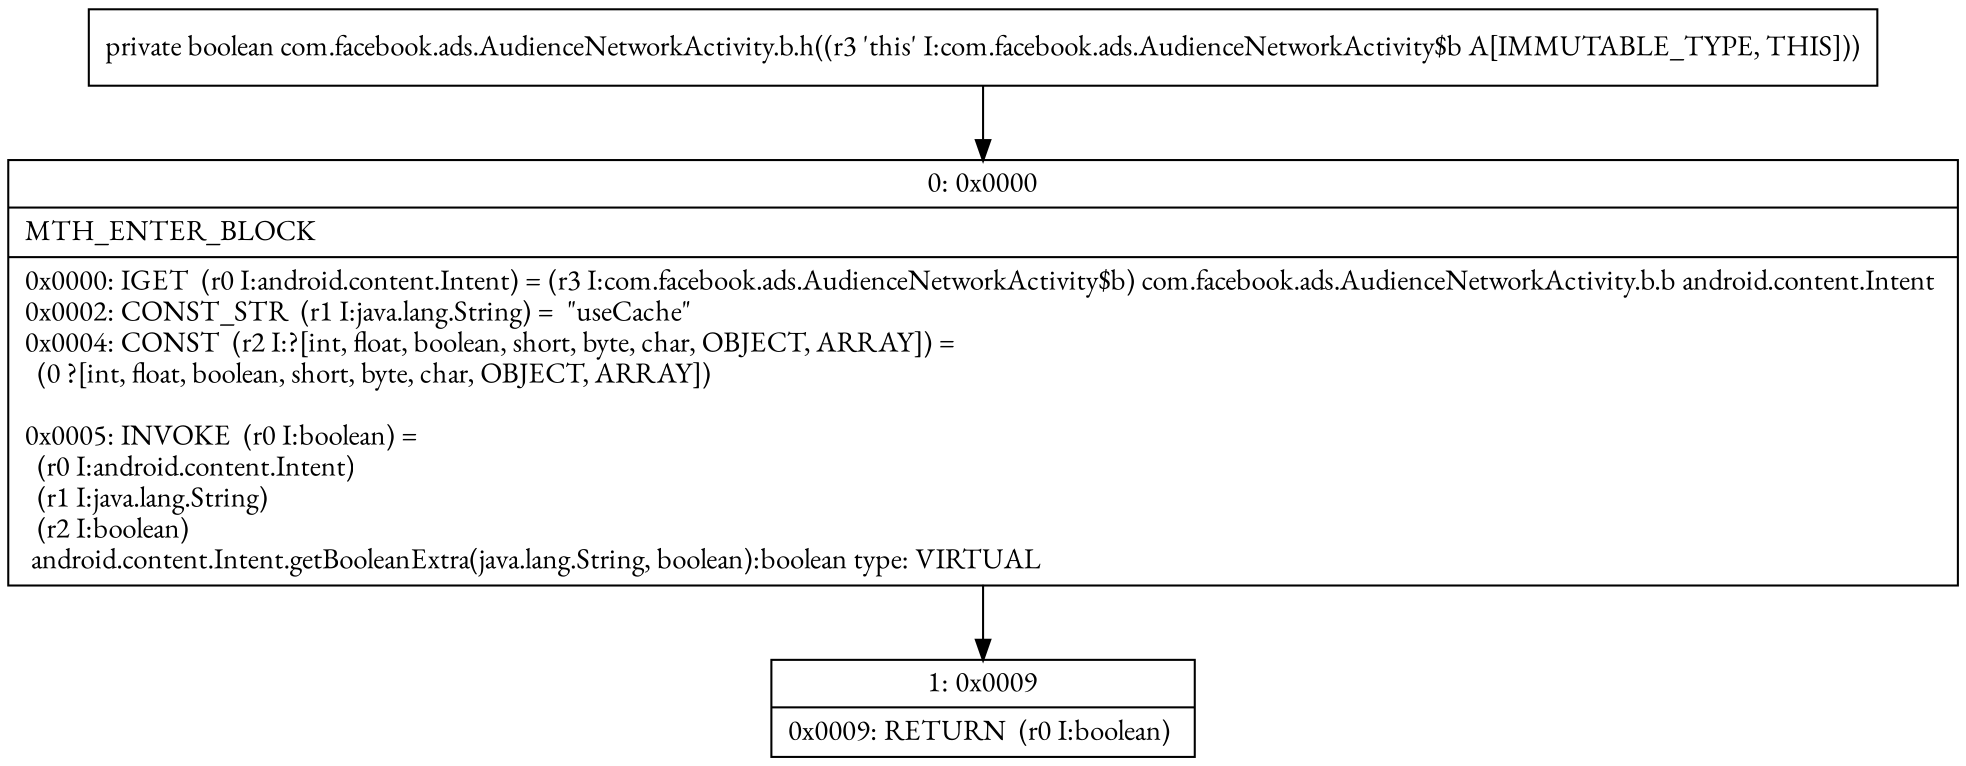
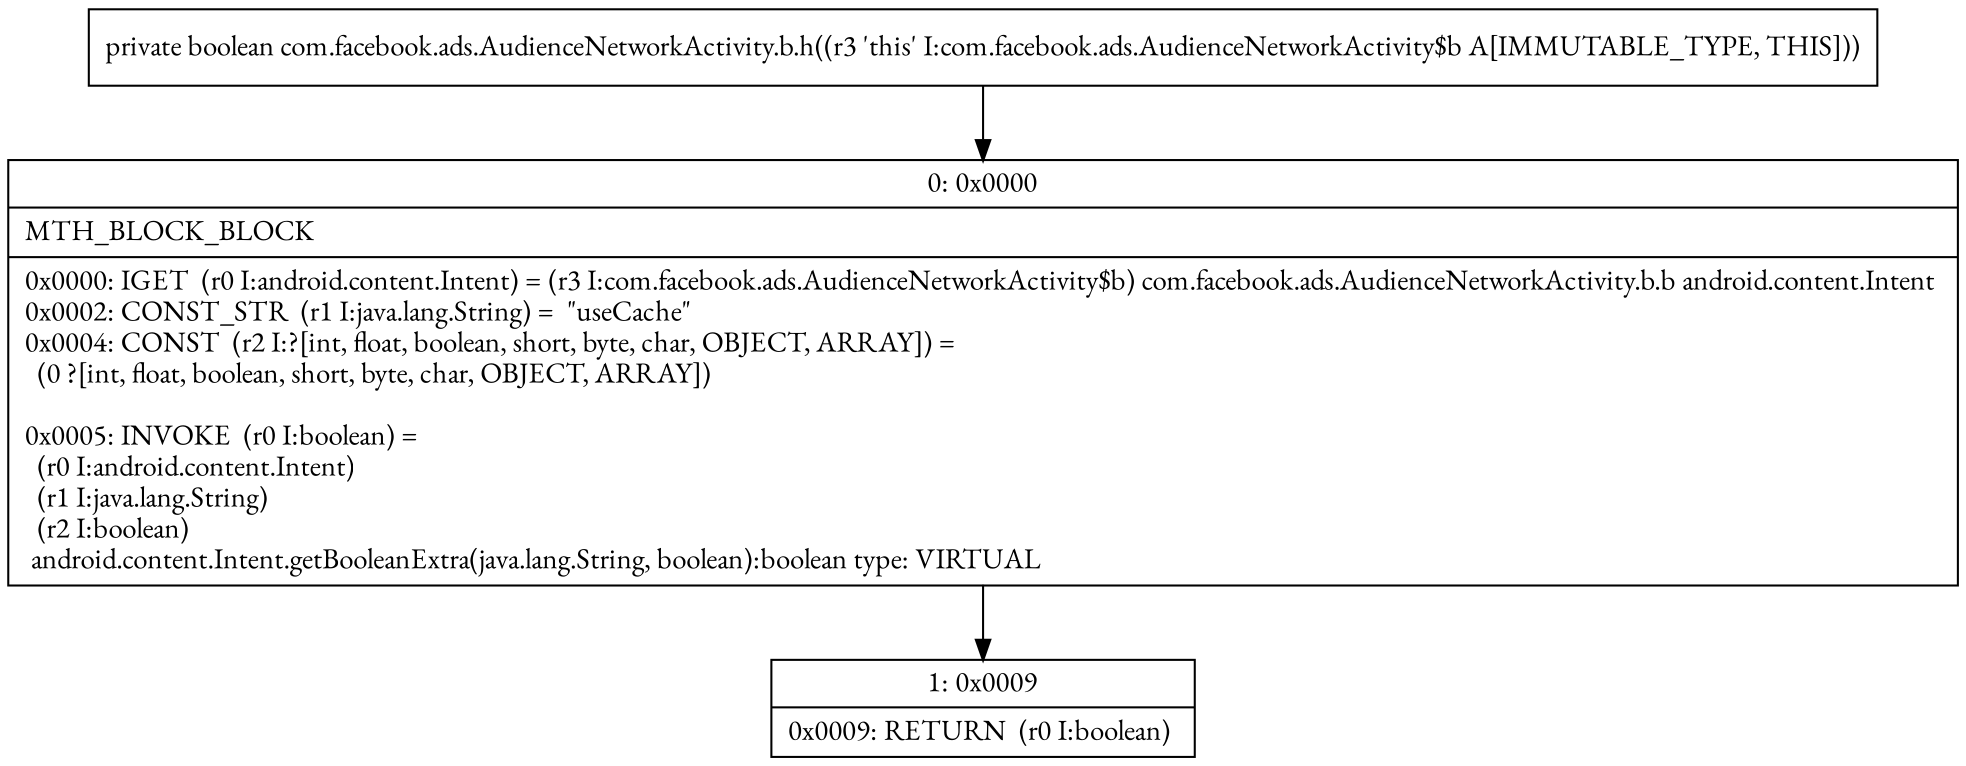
(171, 231) -> (170, 231)
